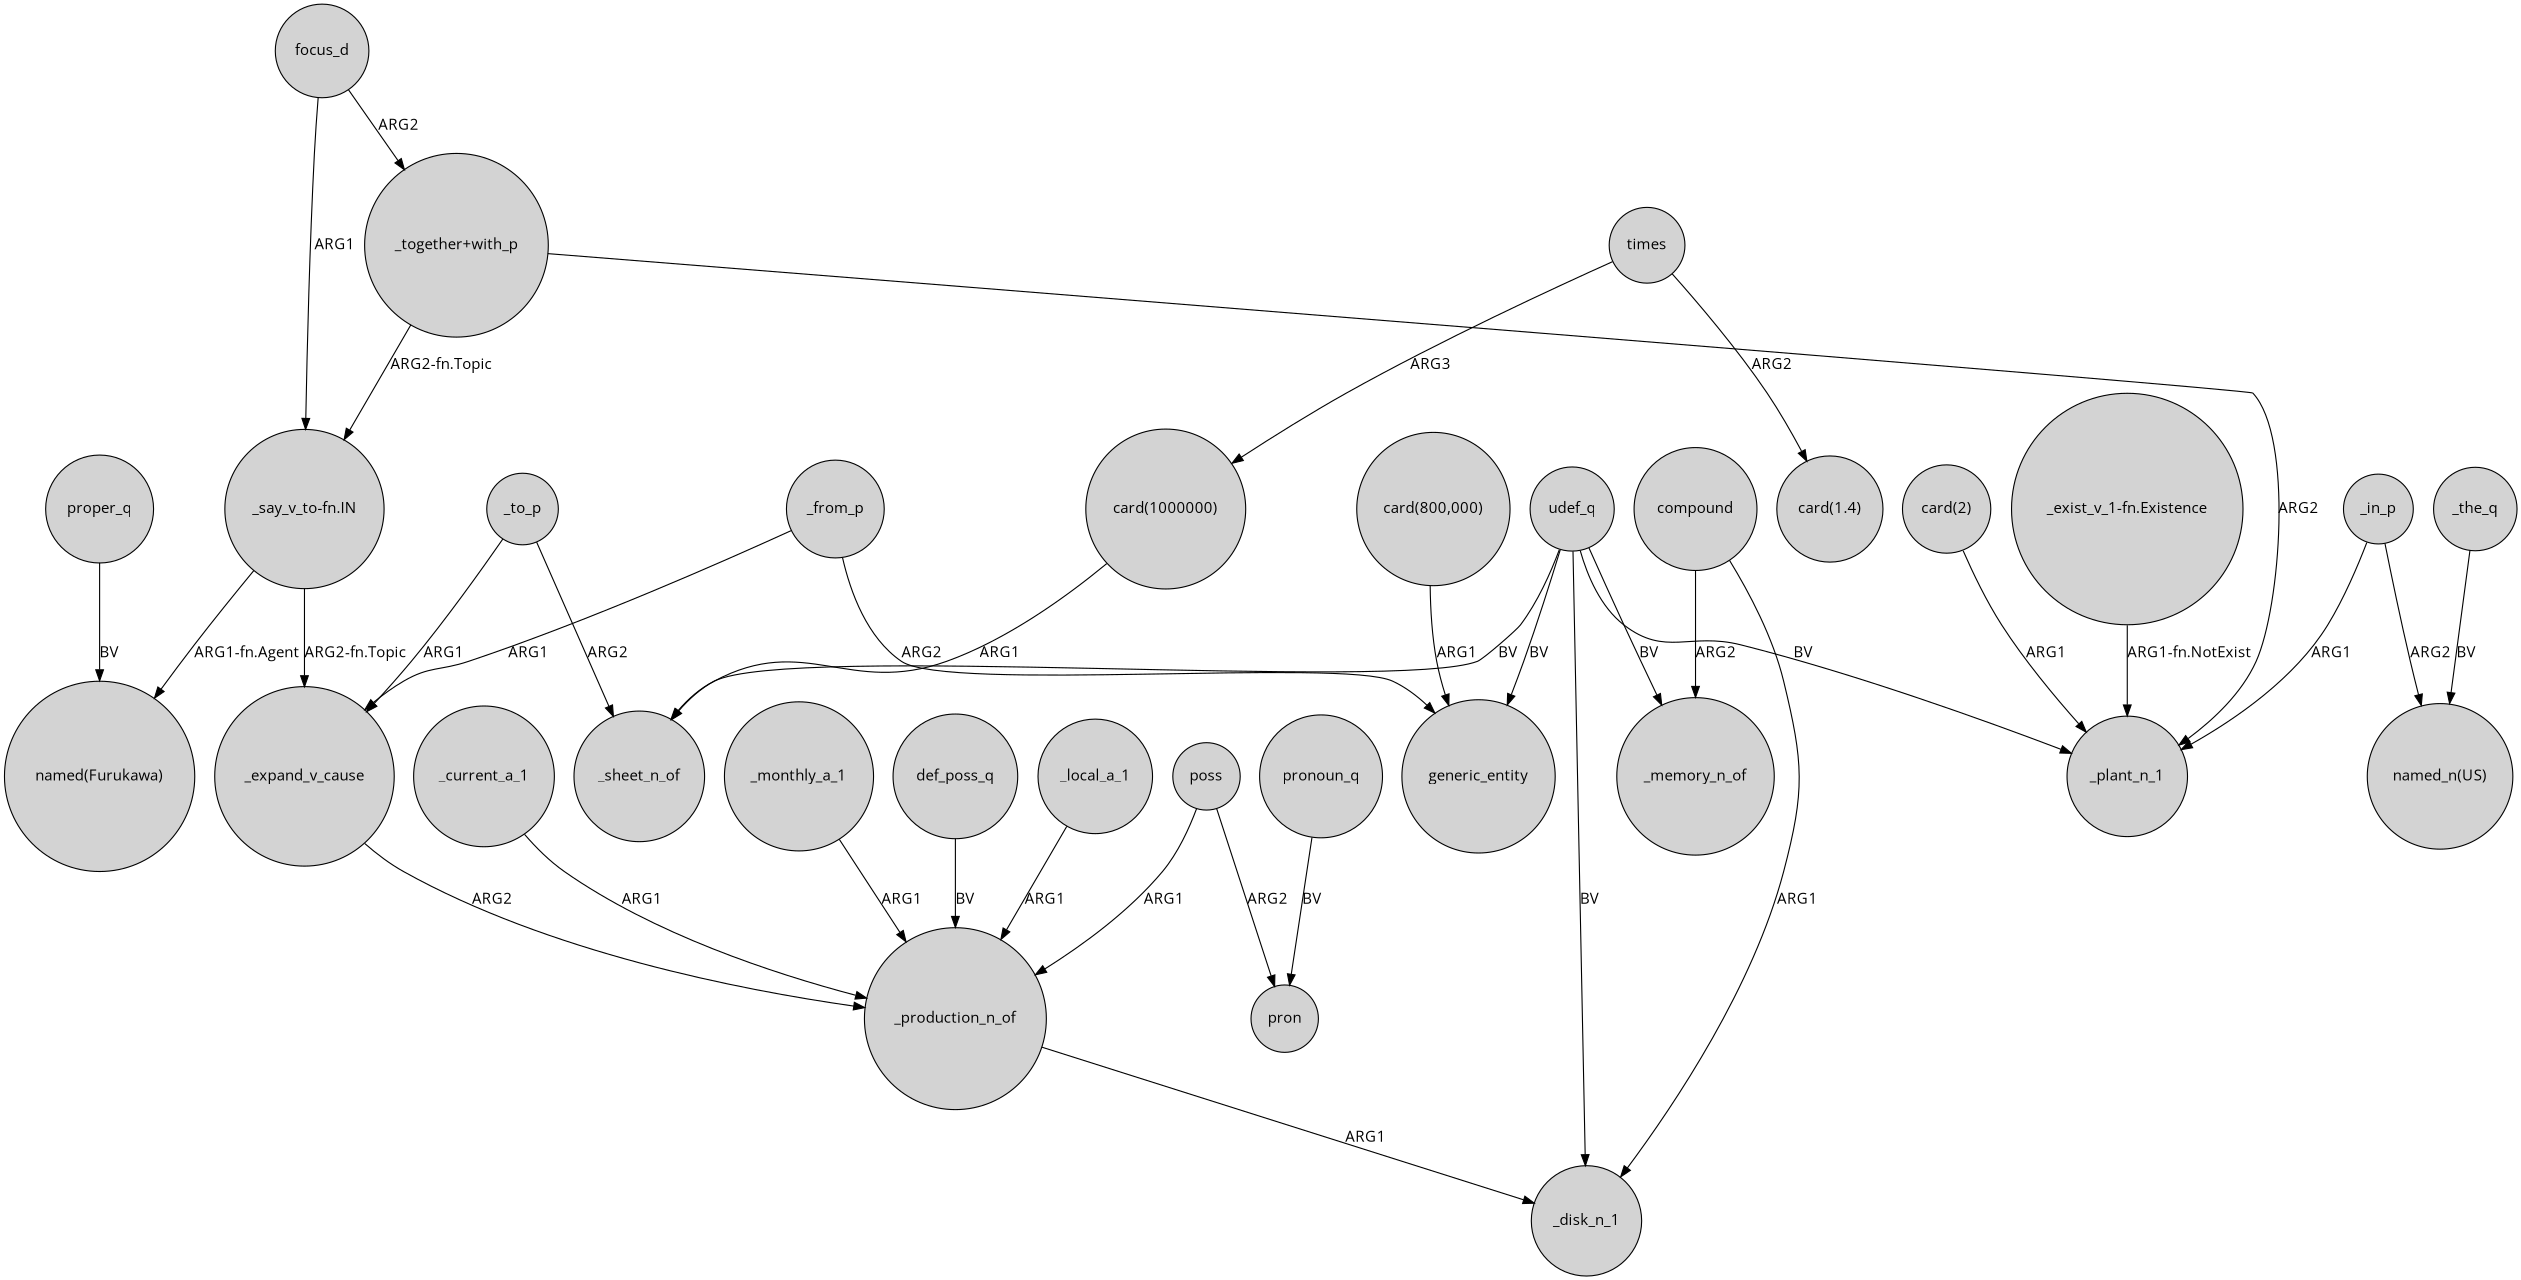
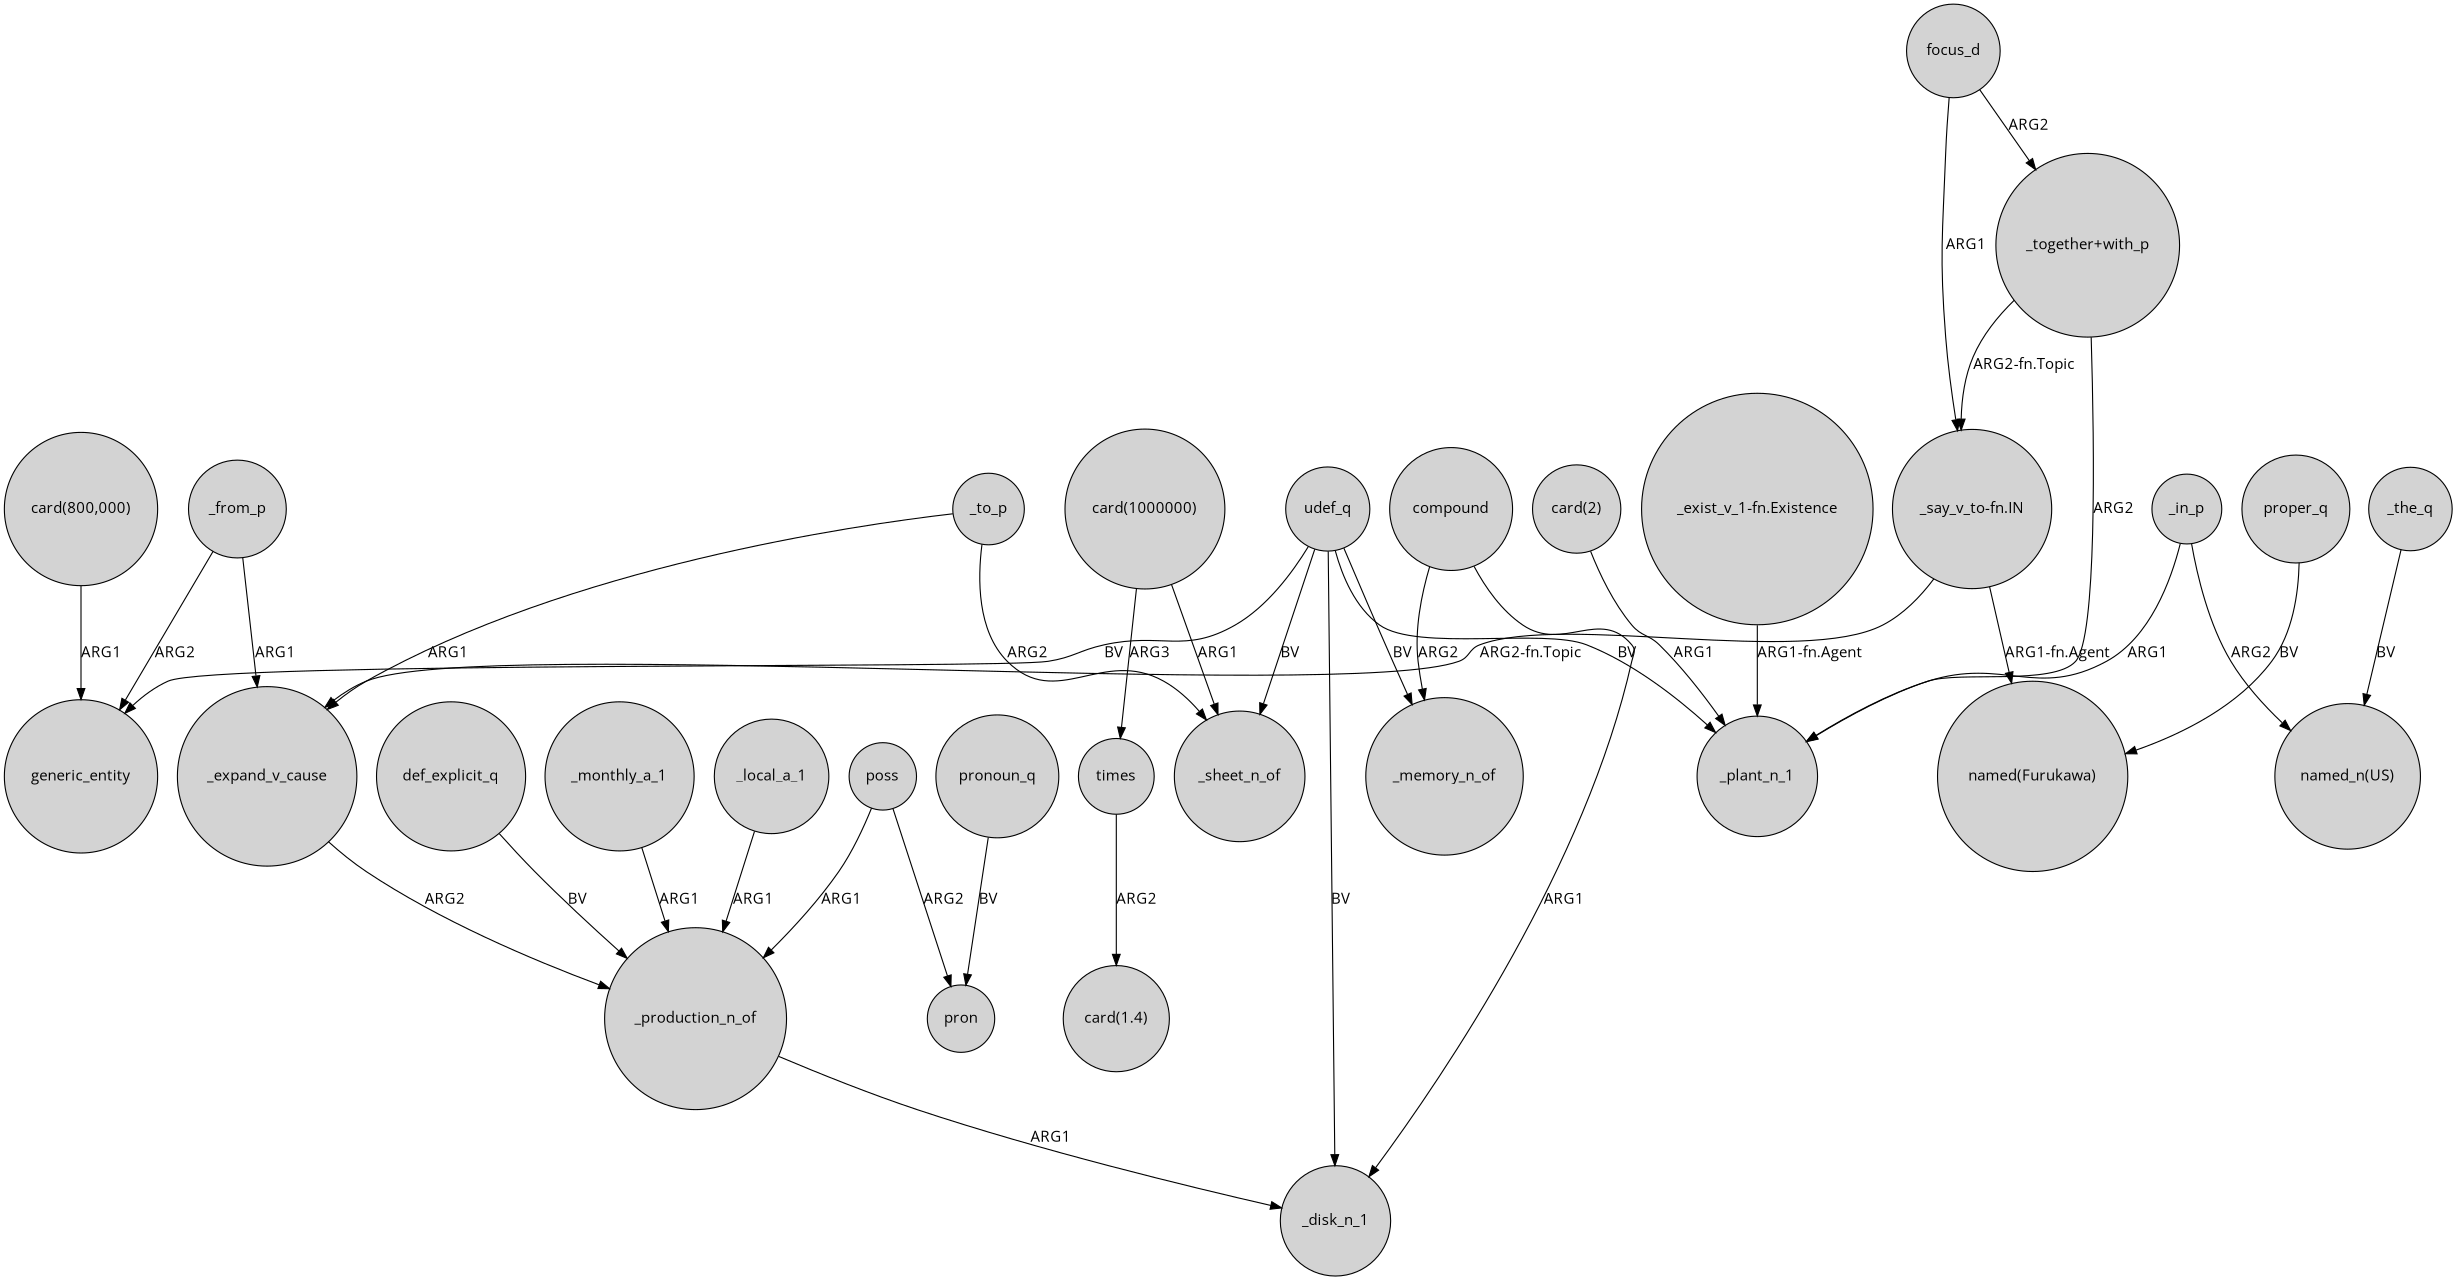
(1423, 352) -> (1129, 658)
(2189, 653) -> (1810, 653)
(484, 776) -> none
(955, 776) -> (451, 776)
